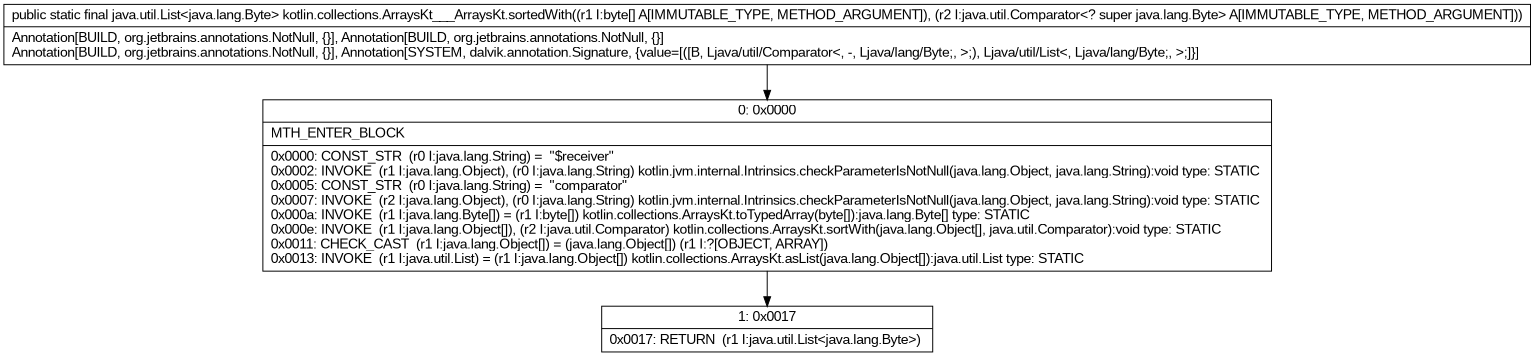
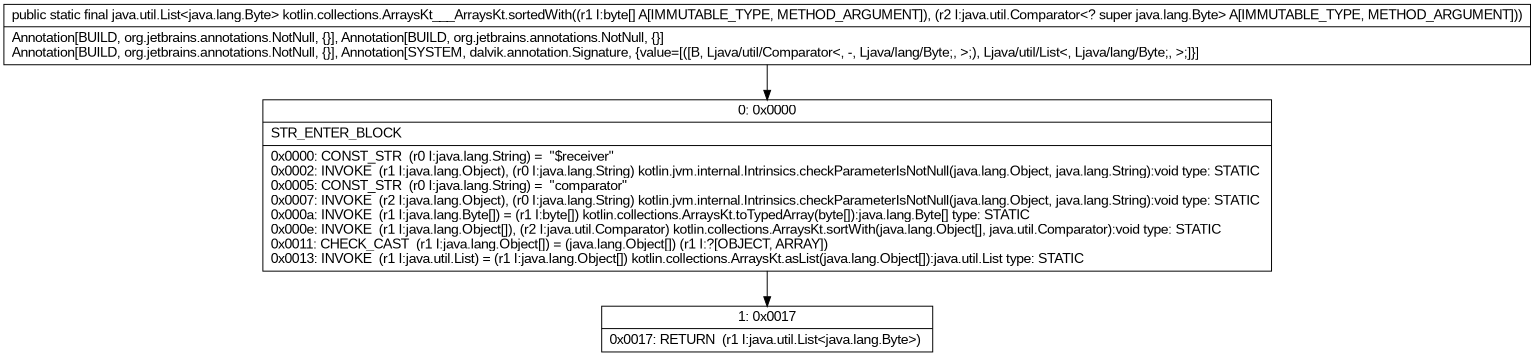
(338, 133) -> (336, 133)
